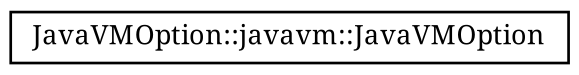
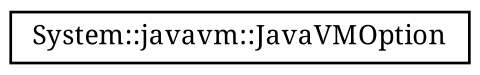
(290, 38) -> (240, 38)
